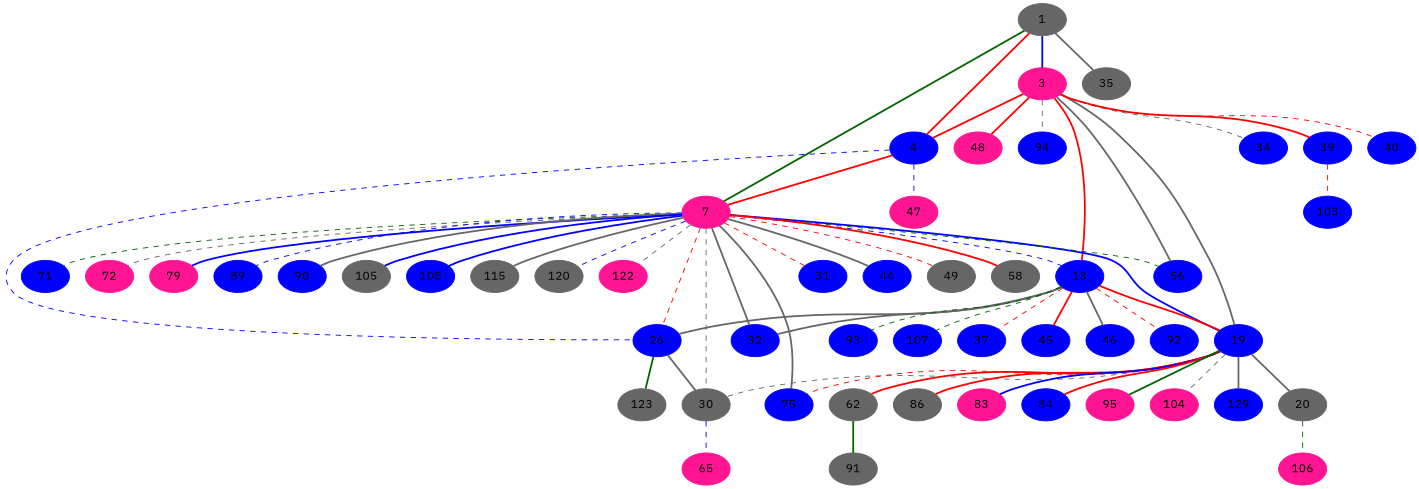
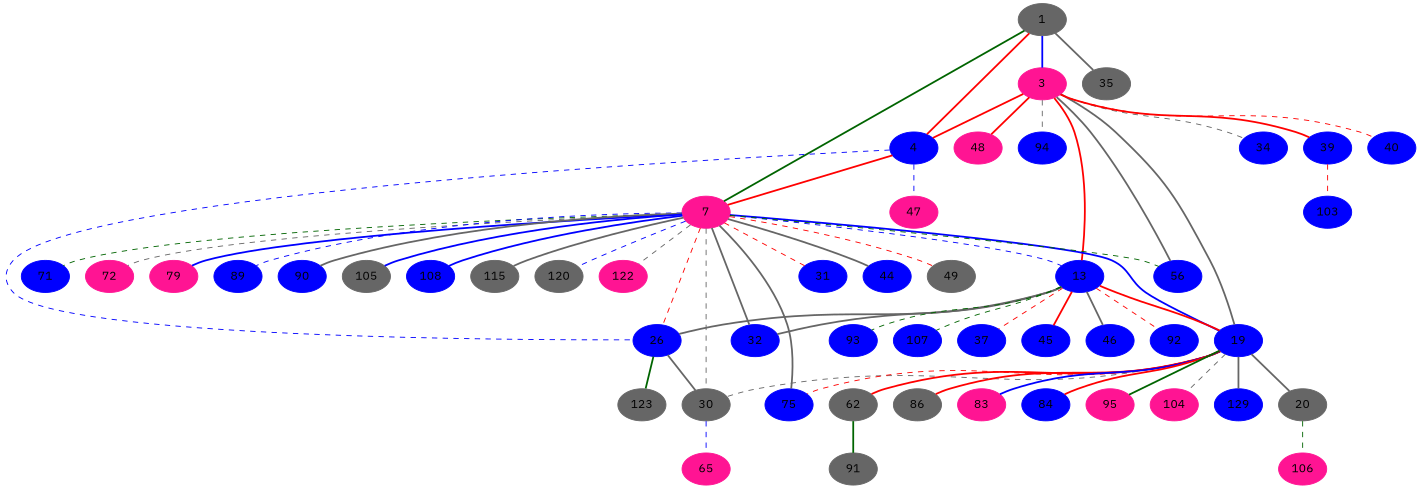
(1016, 276) -> none
